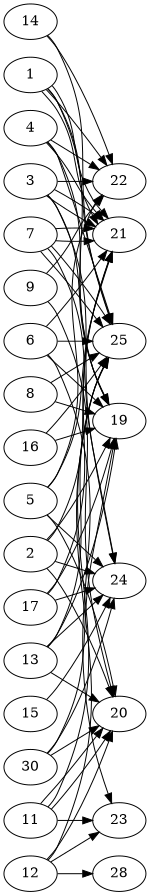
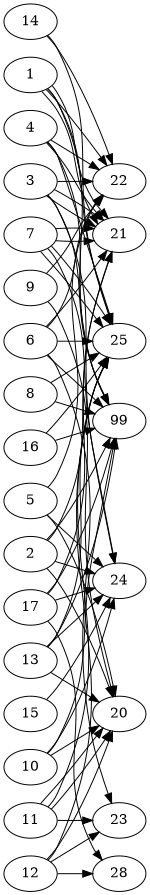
none -> (74, 266)
(82, 376) -> none
(119, 421) -> (119, 421)
none -> (75, 736)
(31, 767) -> (31, 767)
